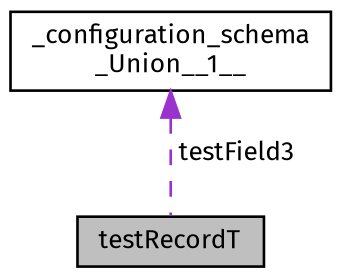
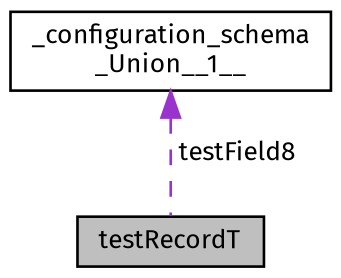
(234, 154) -> (234, 154)
